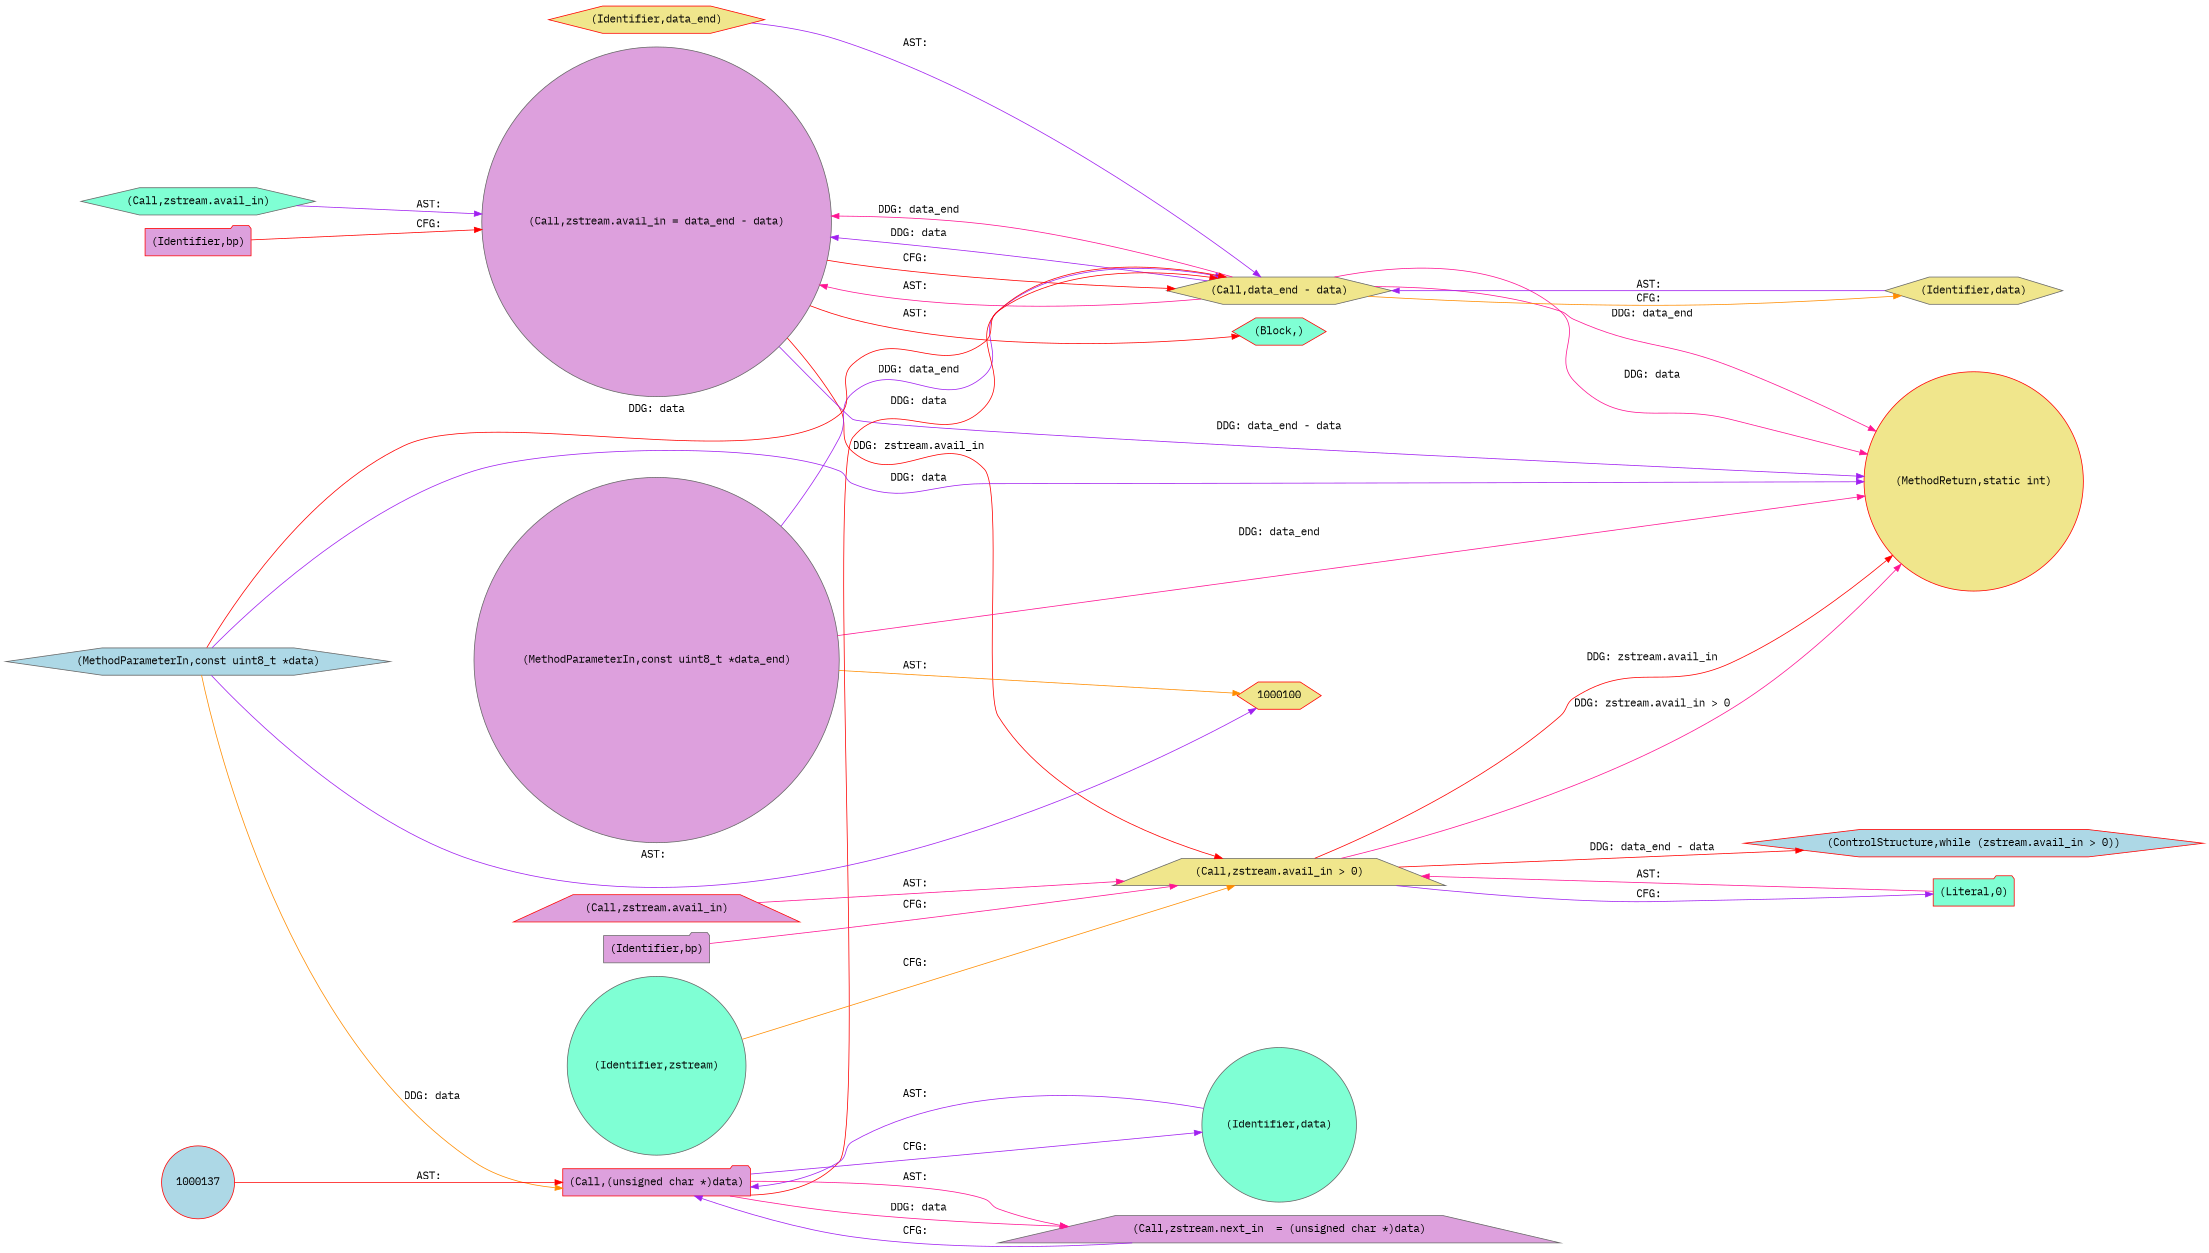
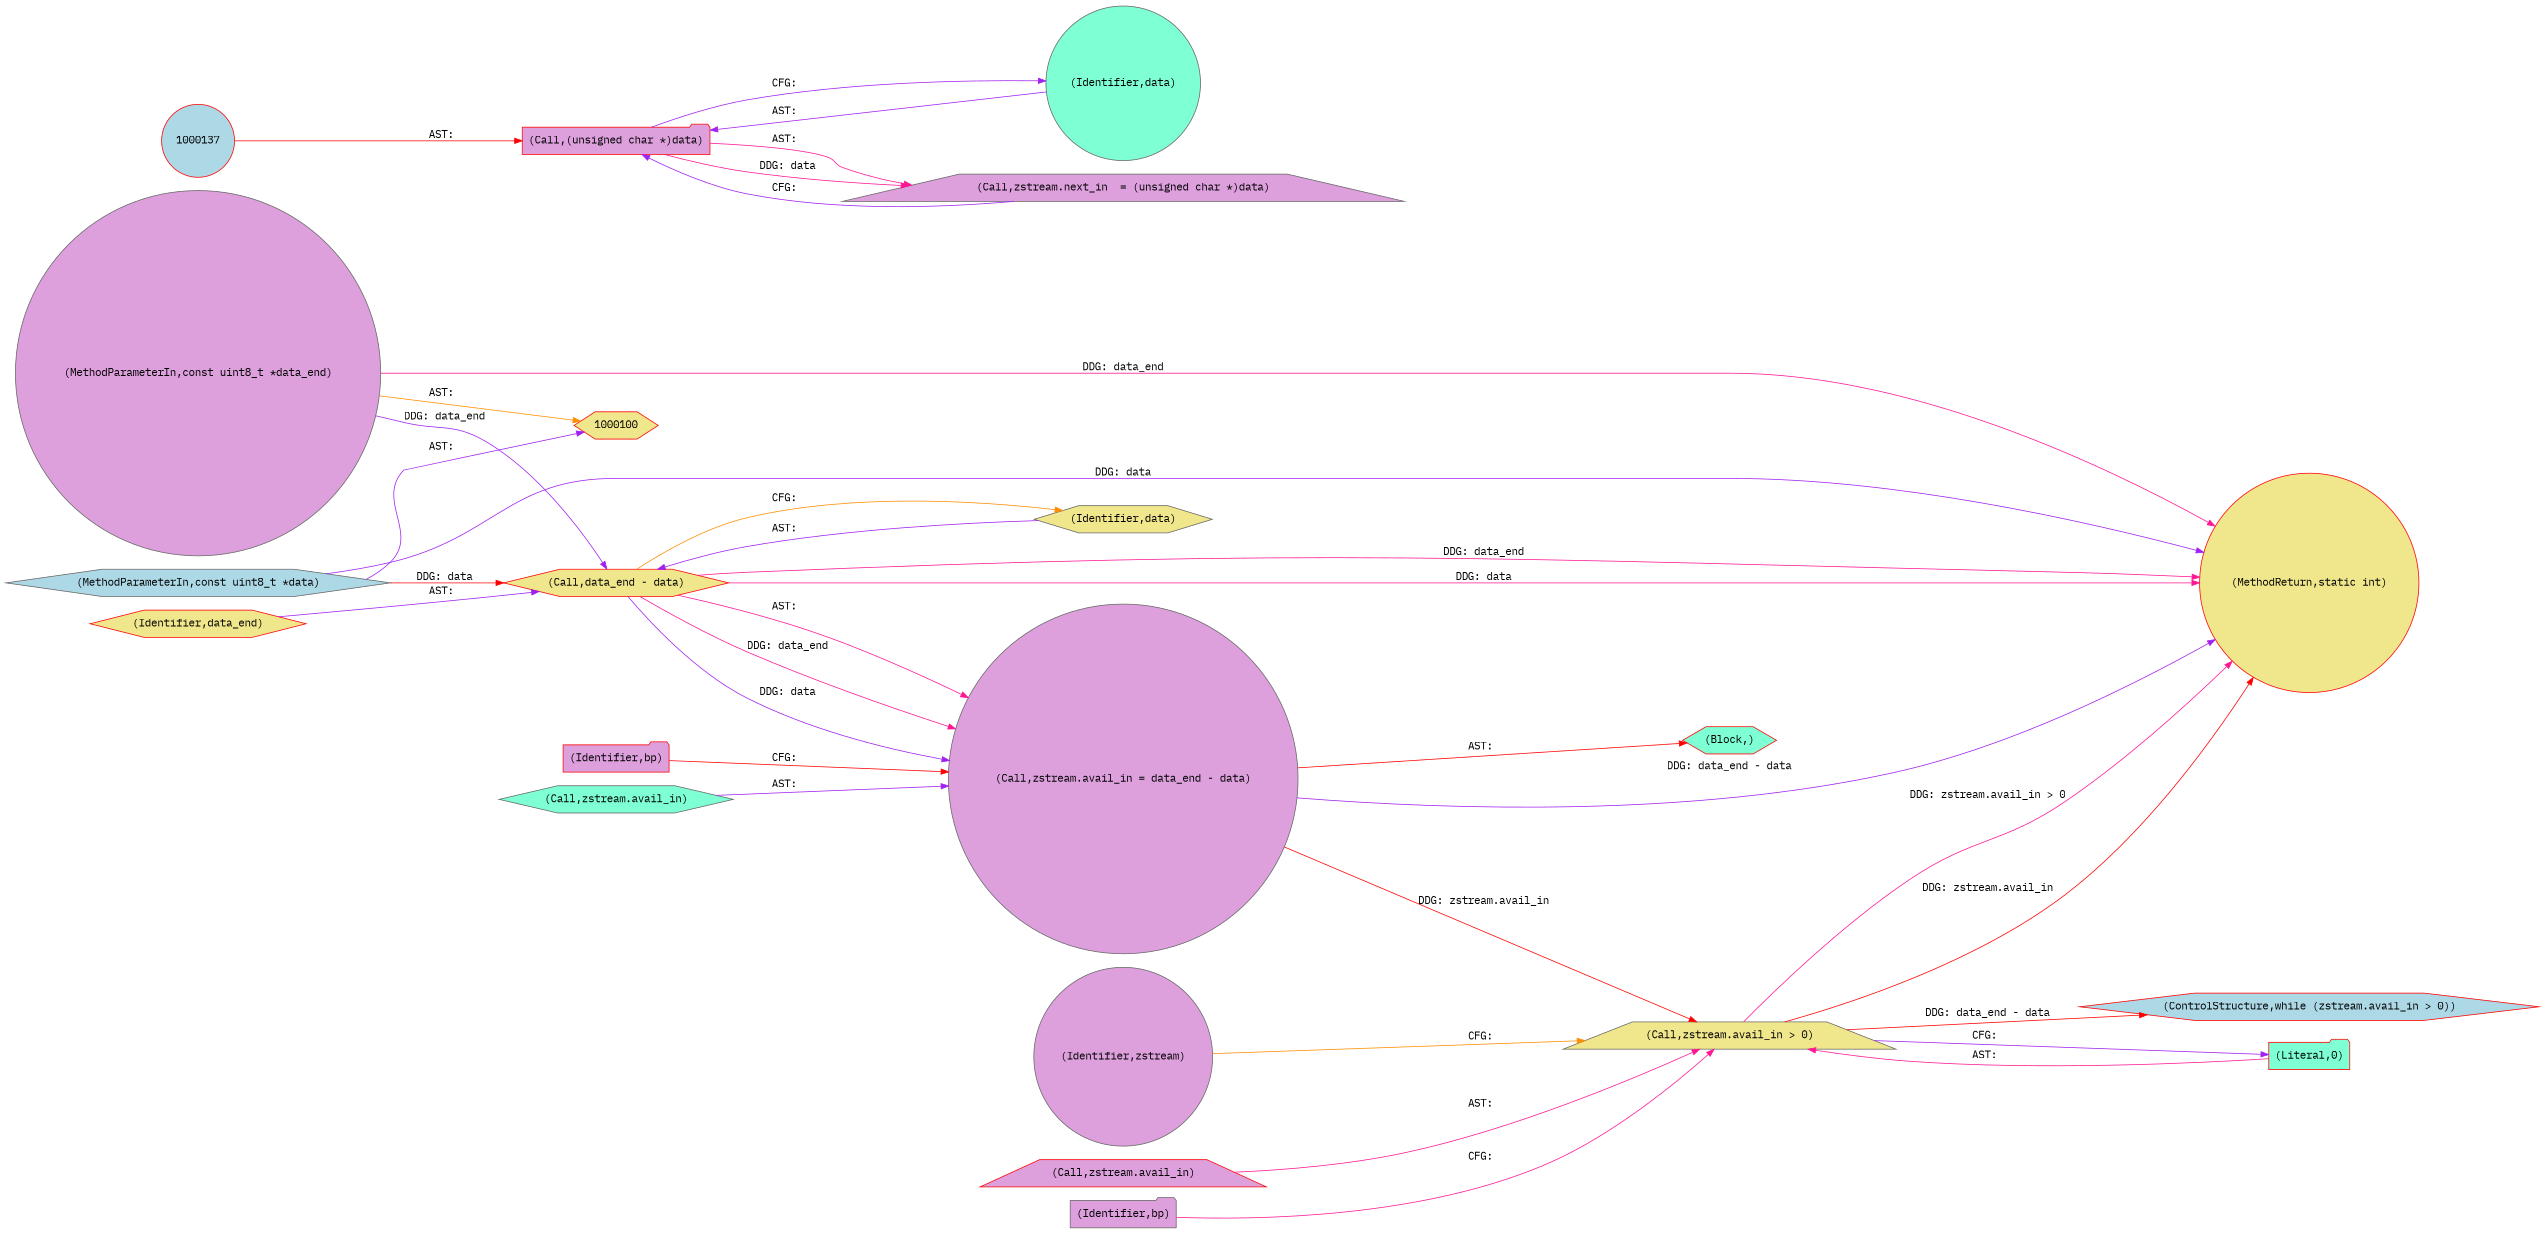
(997, 279) -> none
(1279, 291) -> (616, 583)
(844, 610) -> none
(316, 981) -> none
(657, 1066) -> (1123, 1057)
